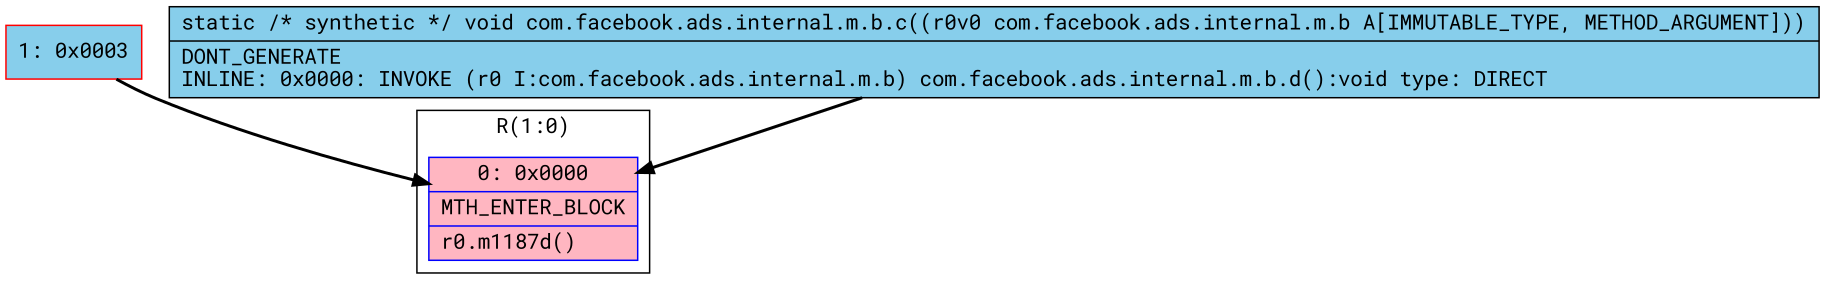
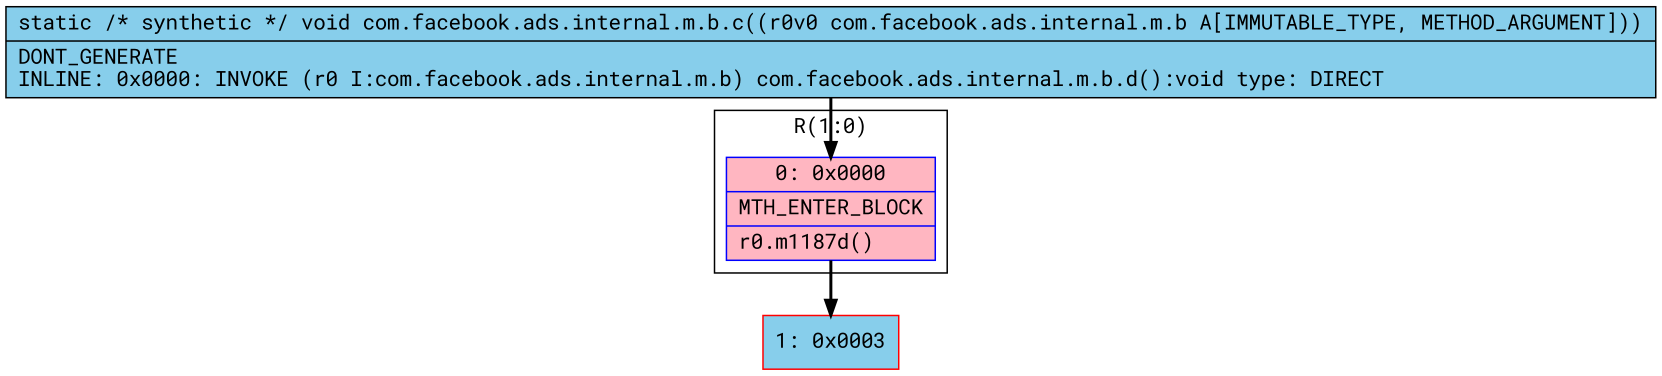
(263, 137) -> (831, 282)
